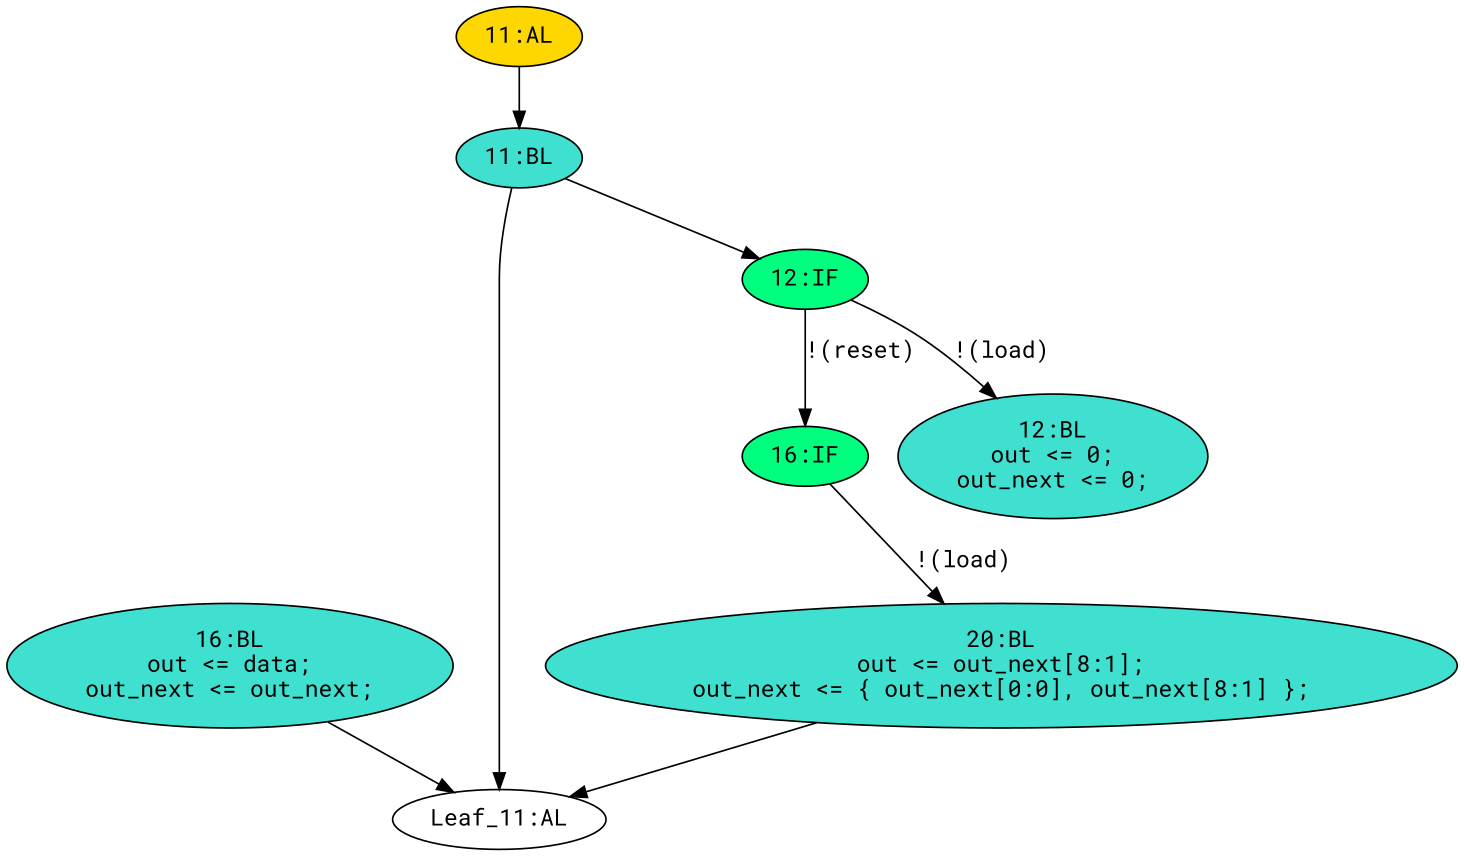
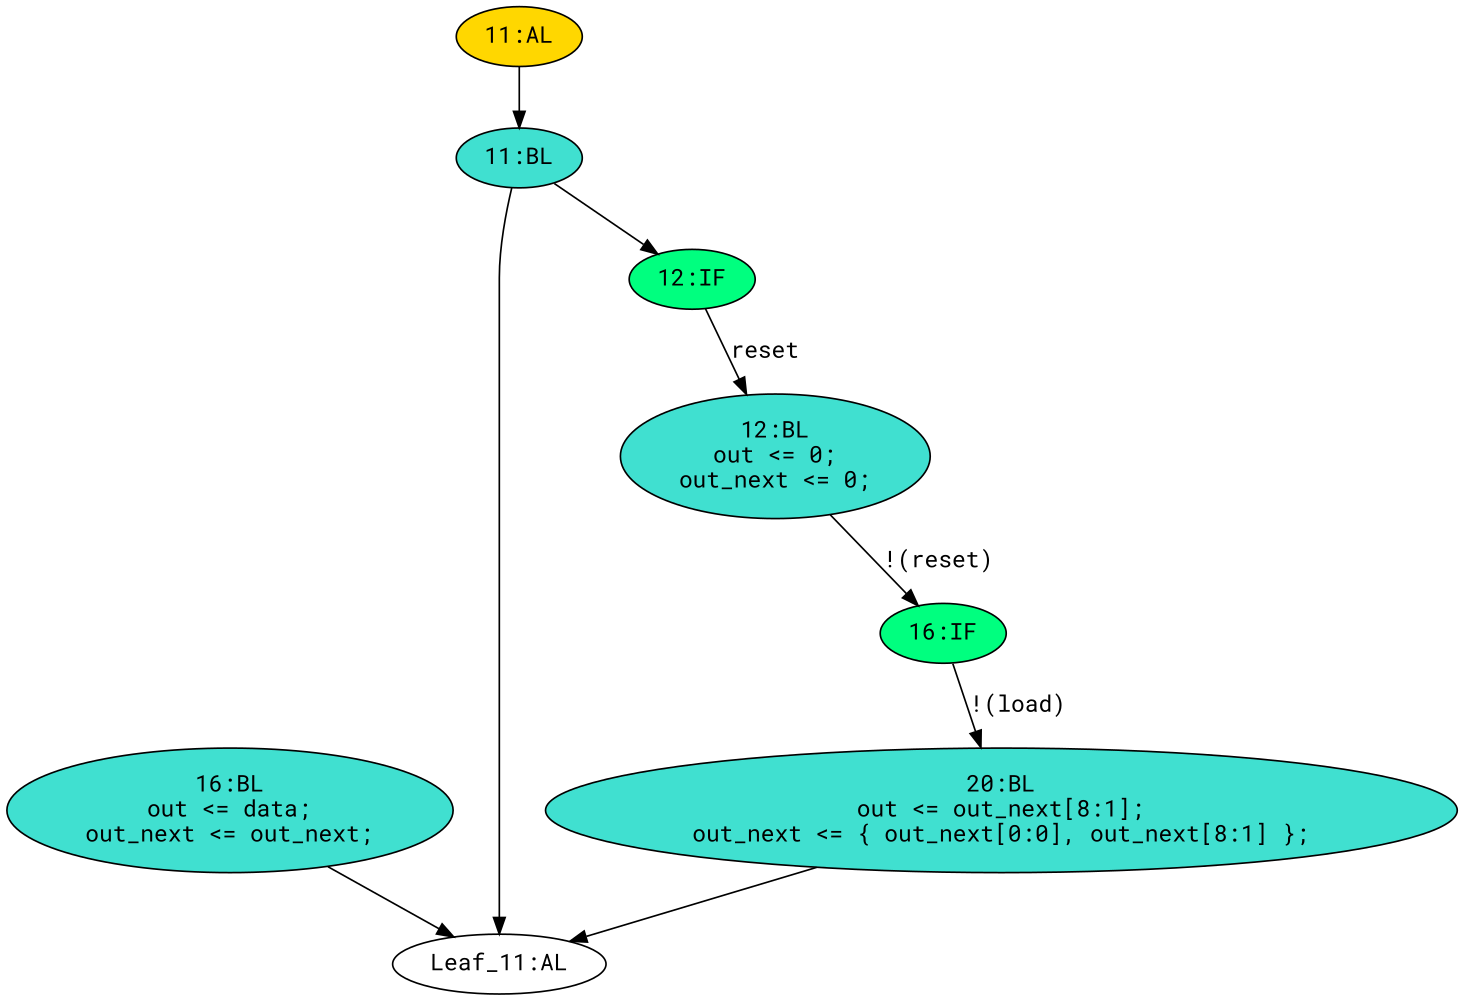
(1001, 352) -> (765, 352)
(805, 359) -> (868, 554)
